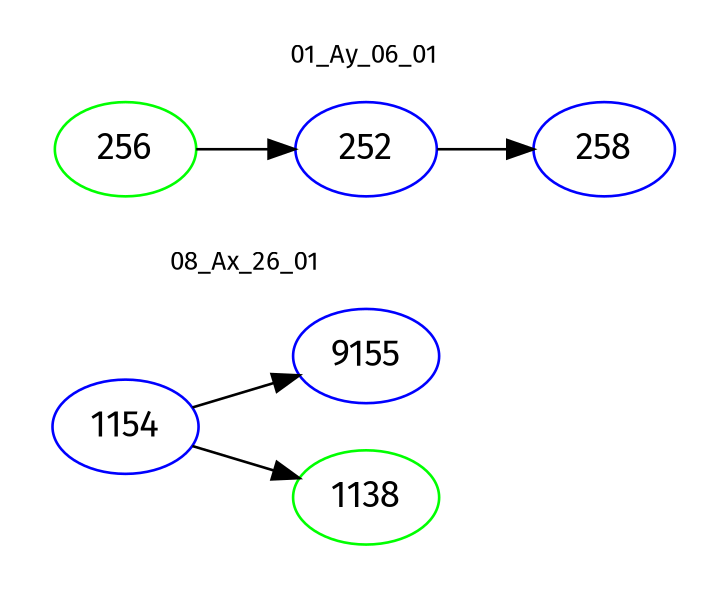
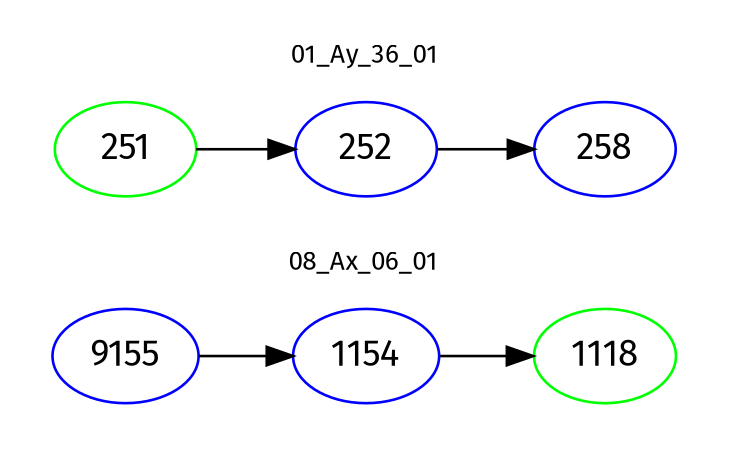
(365, 56) -> (365, 56)
(126, 149) -> (126, 149)
(246, 263) -> (364, 263)
(233, 395) -> (232, 356)
(366, 497) -> (605, 356)
